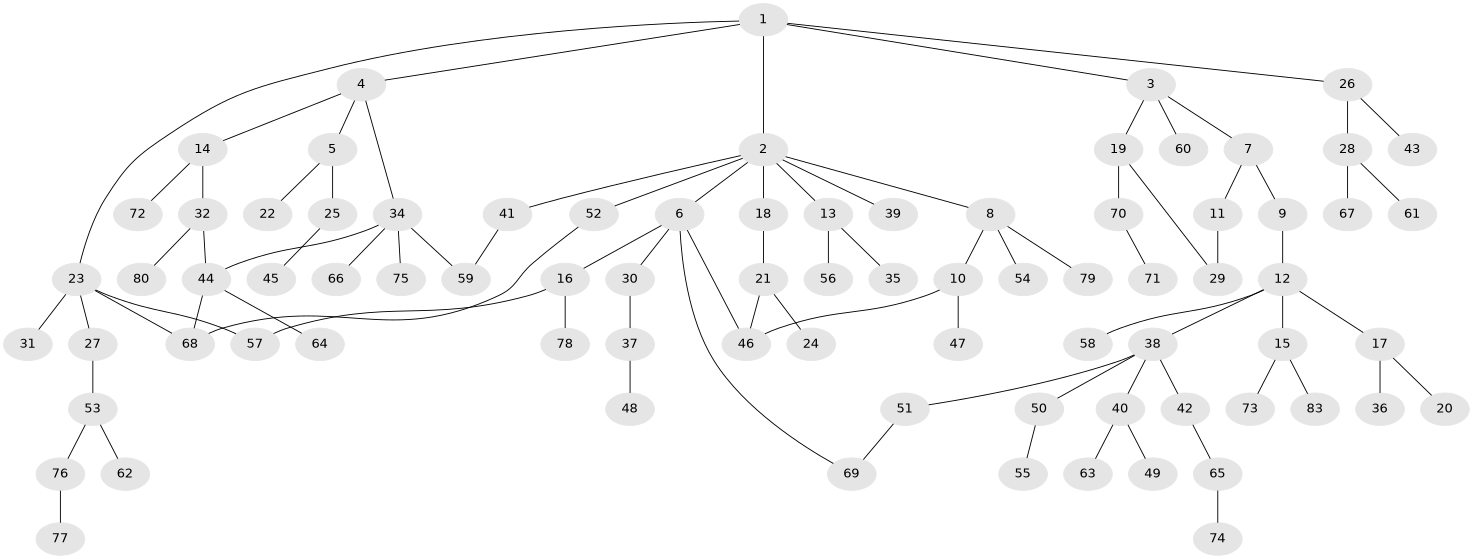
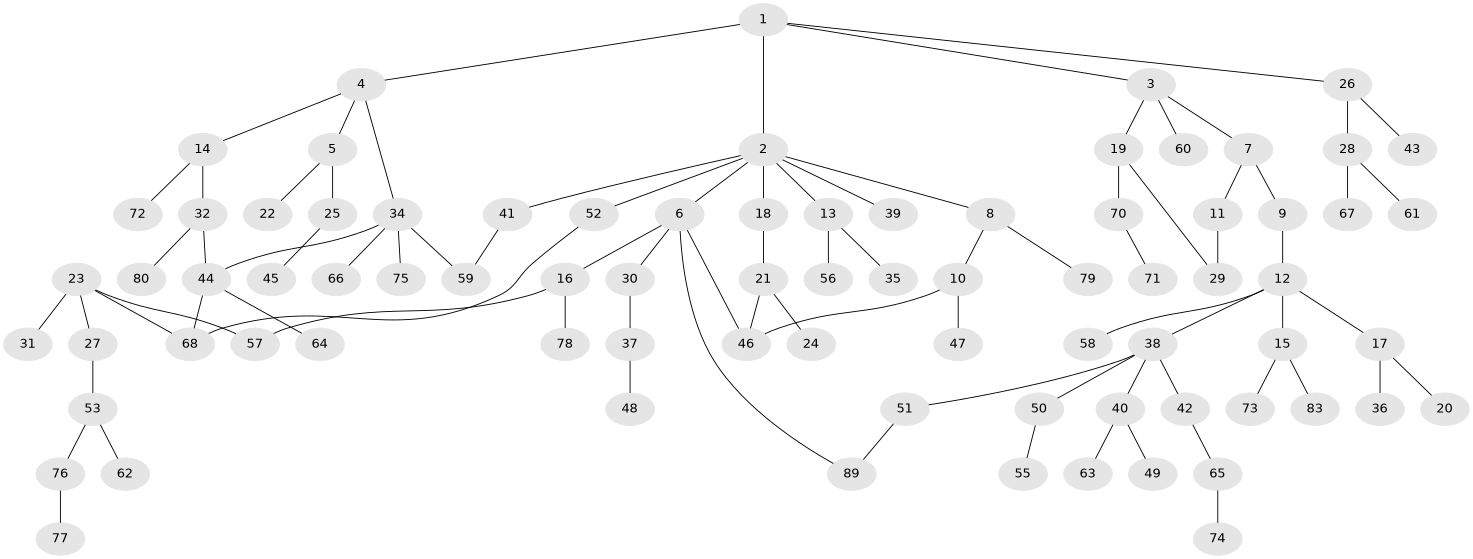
(367, 60) -> none
(1023, 279) -> none
(852, 474) -> (852, 474)
